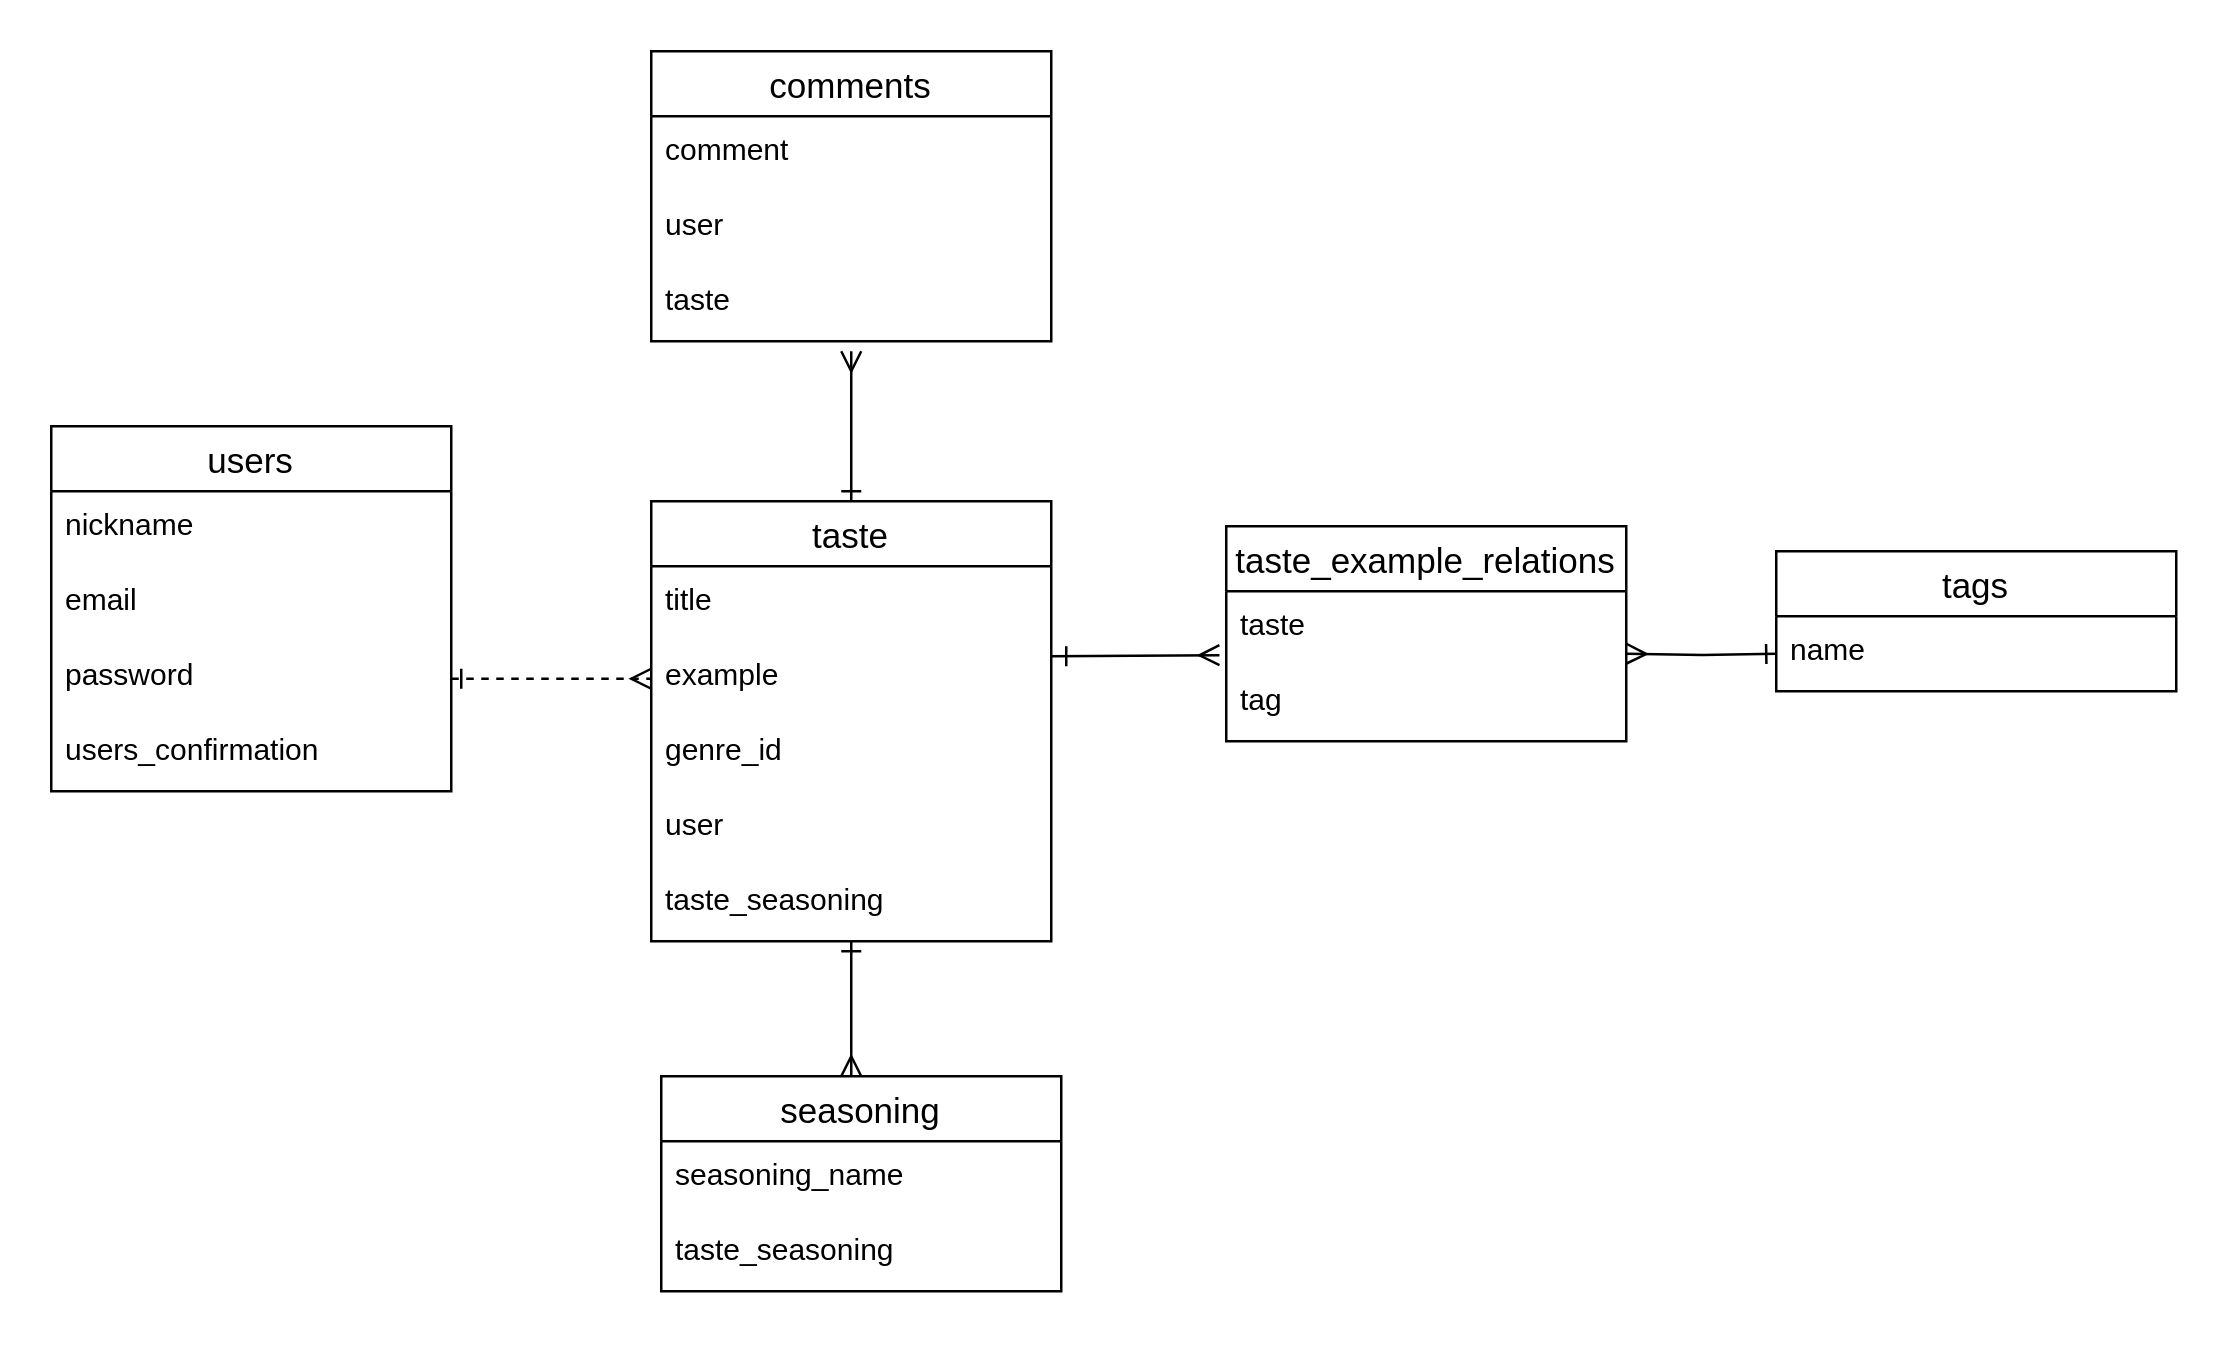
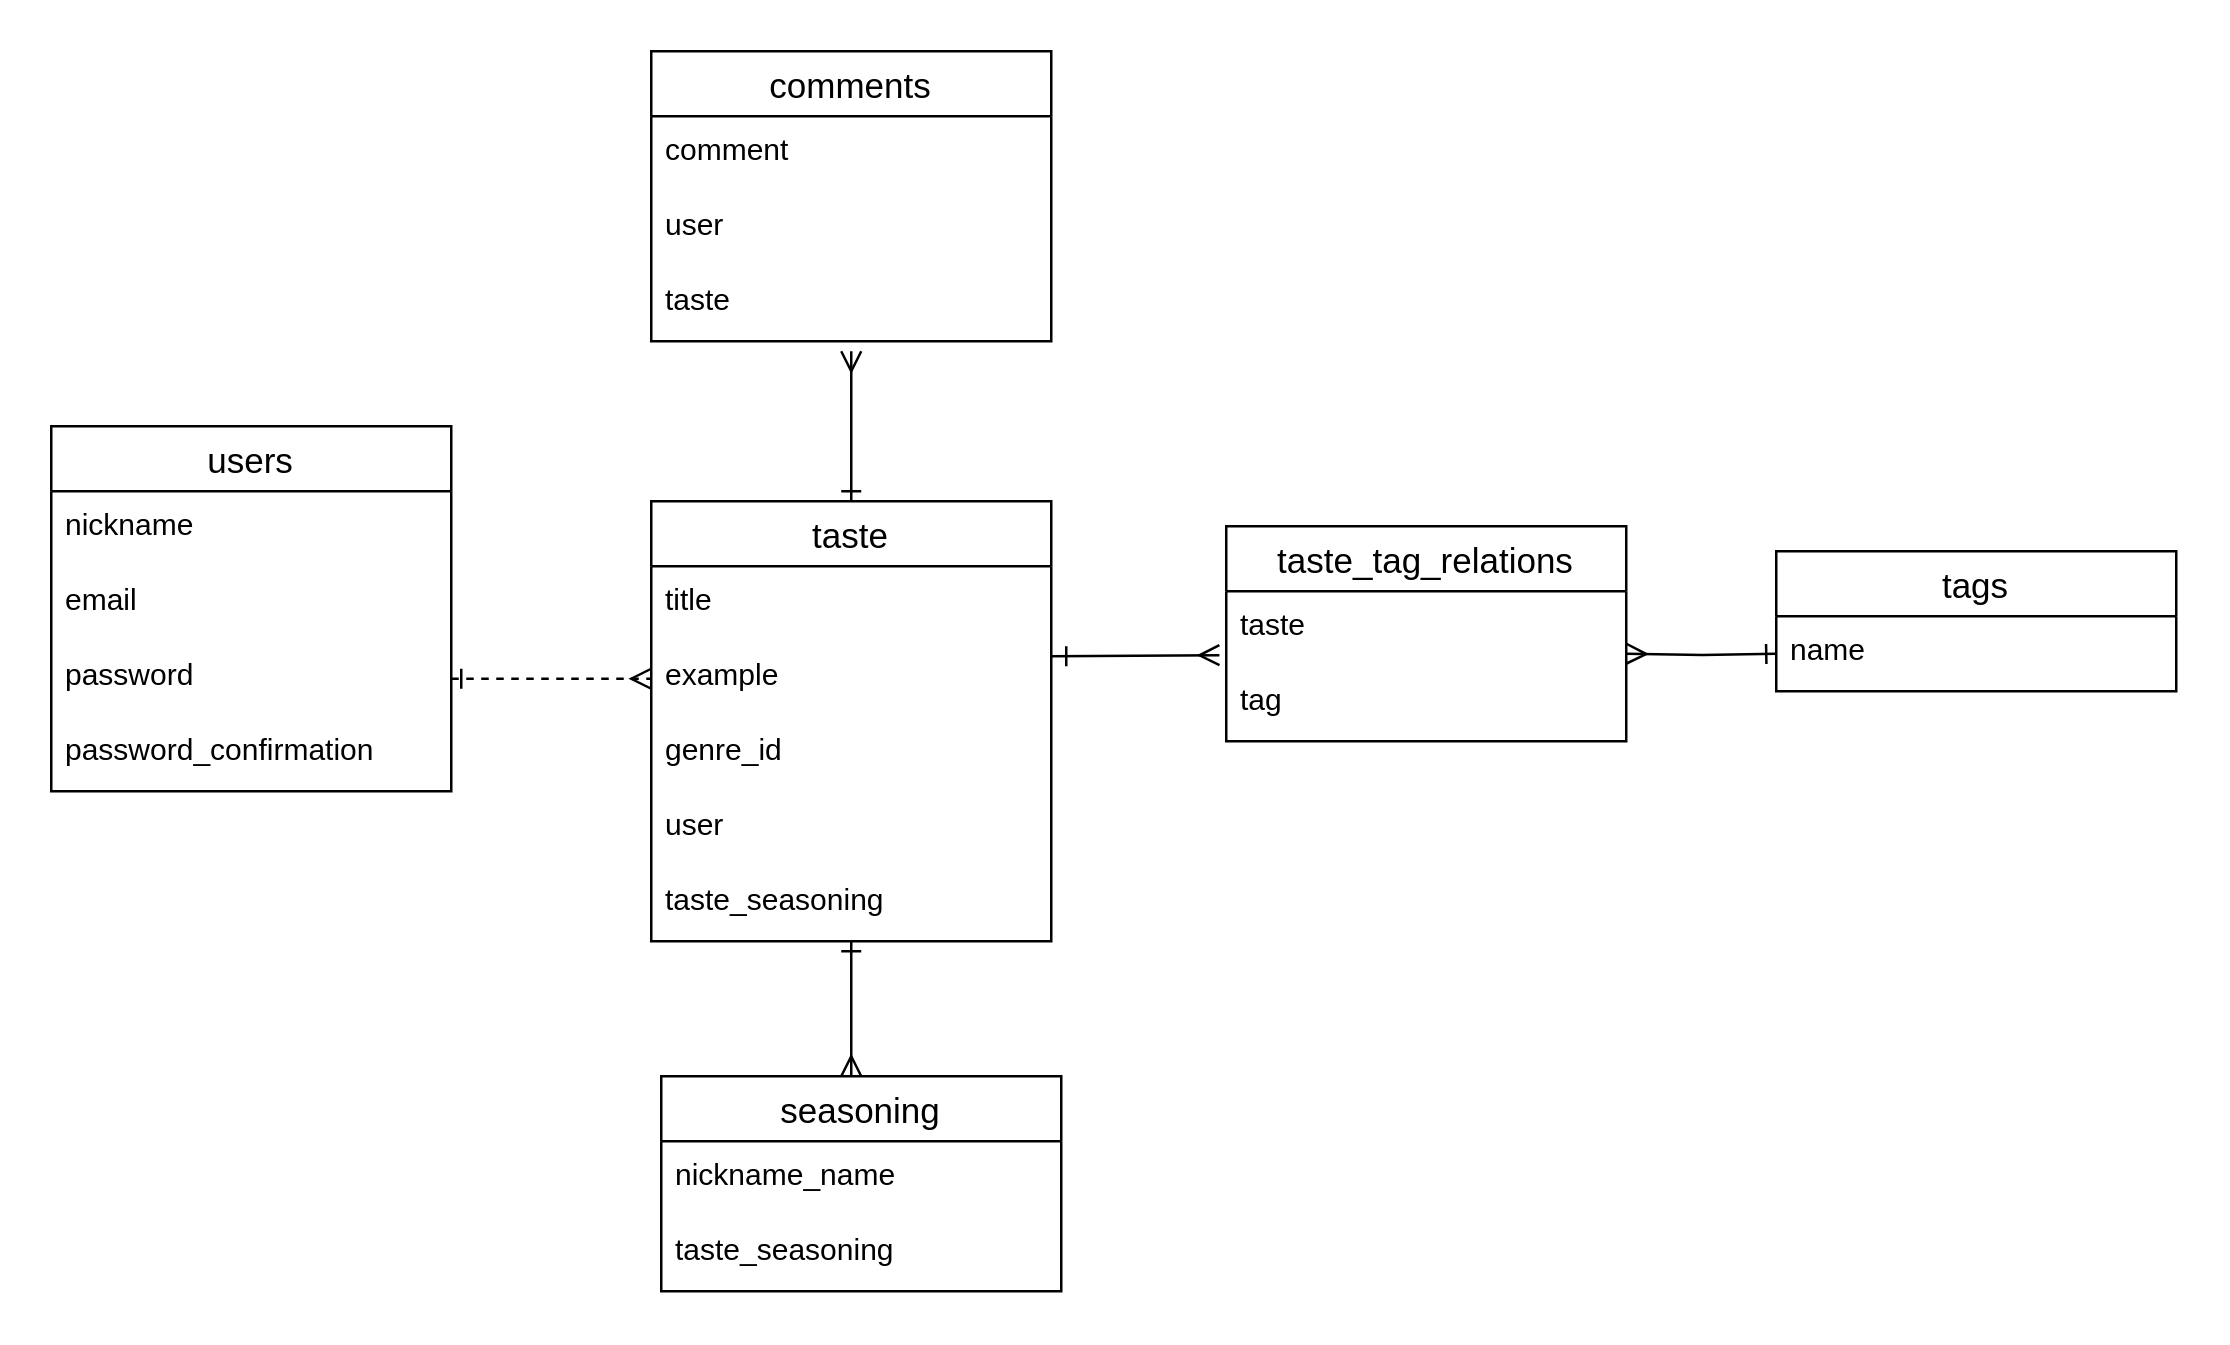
(1425, 561) -> (1425, 561)
(208, 750) -> (234, 750)
(789, 1175) -> (780, 1175)
